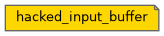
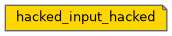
(82, 18) -> (86, 18)
